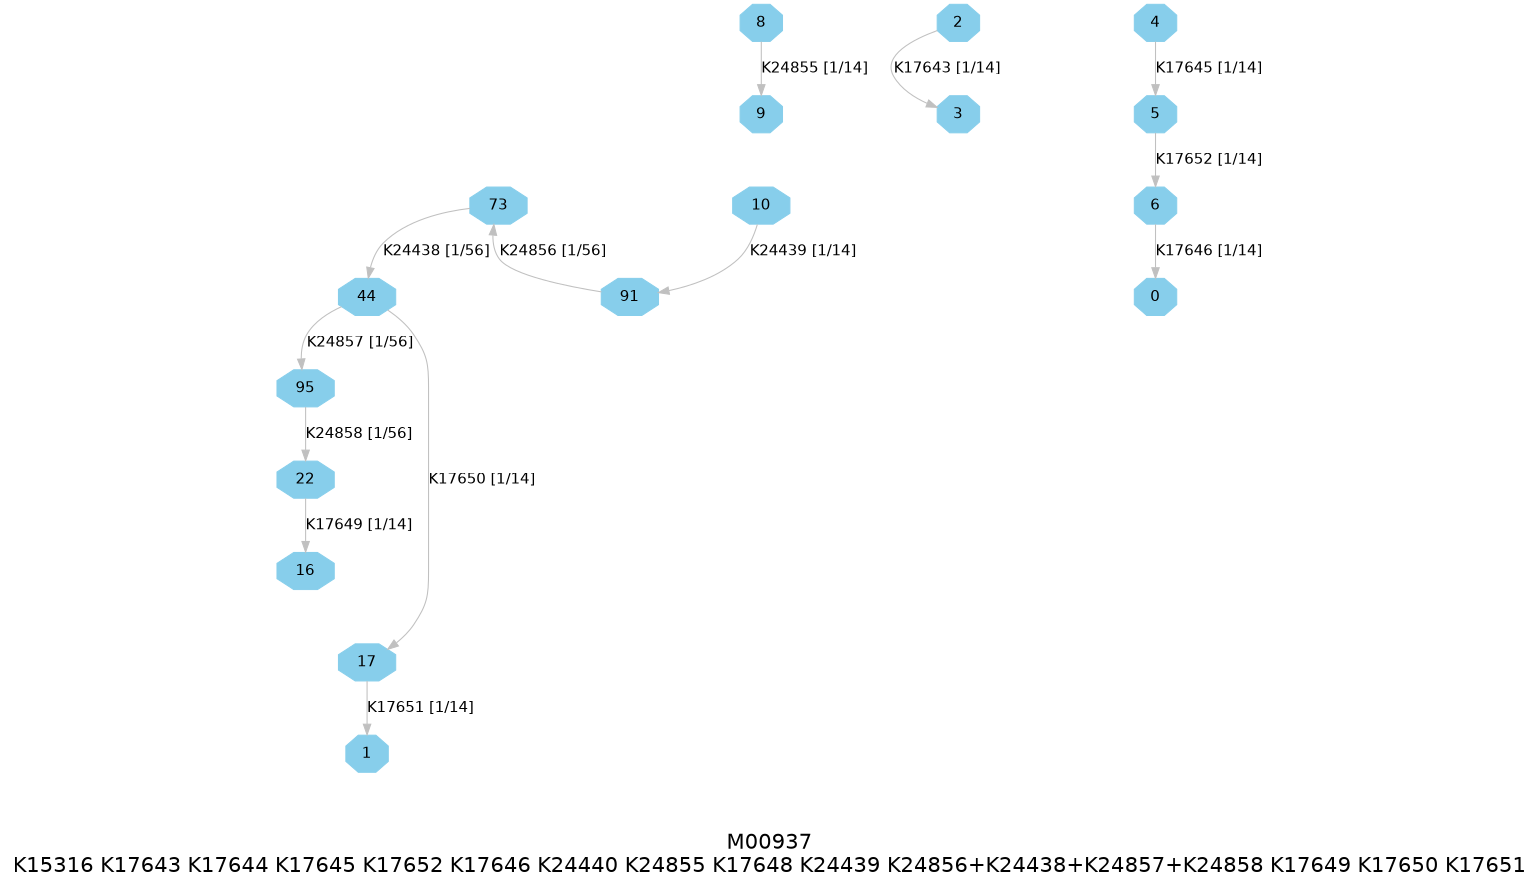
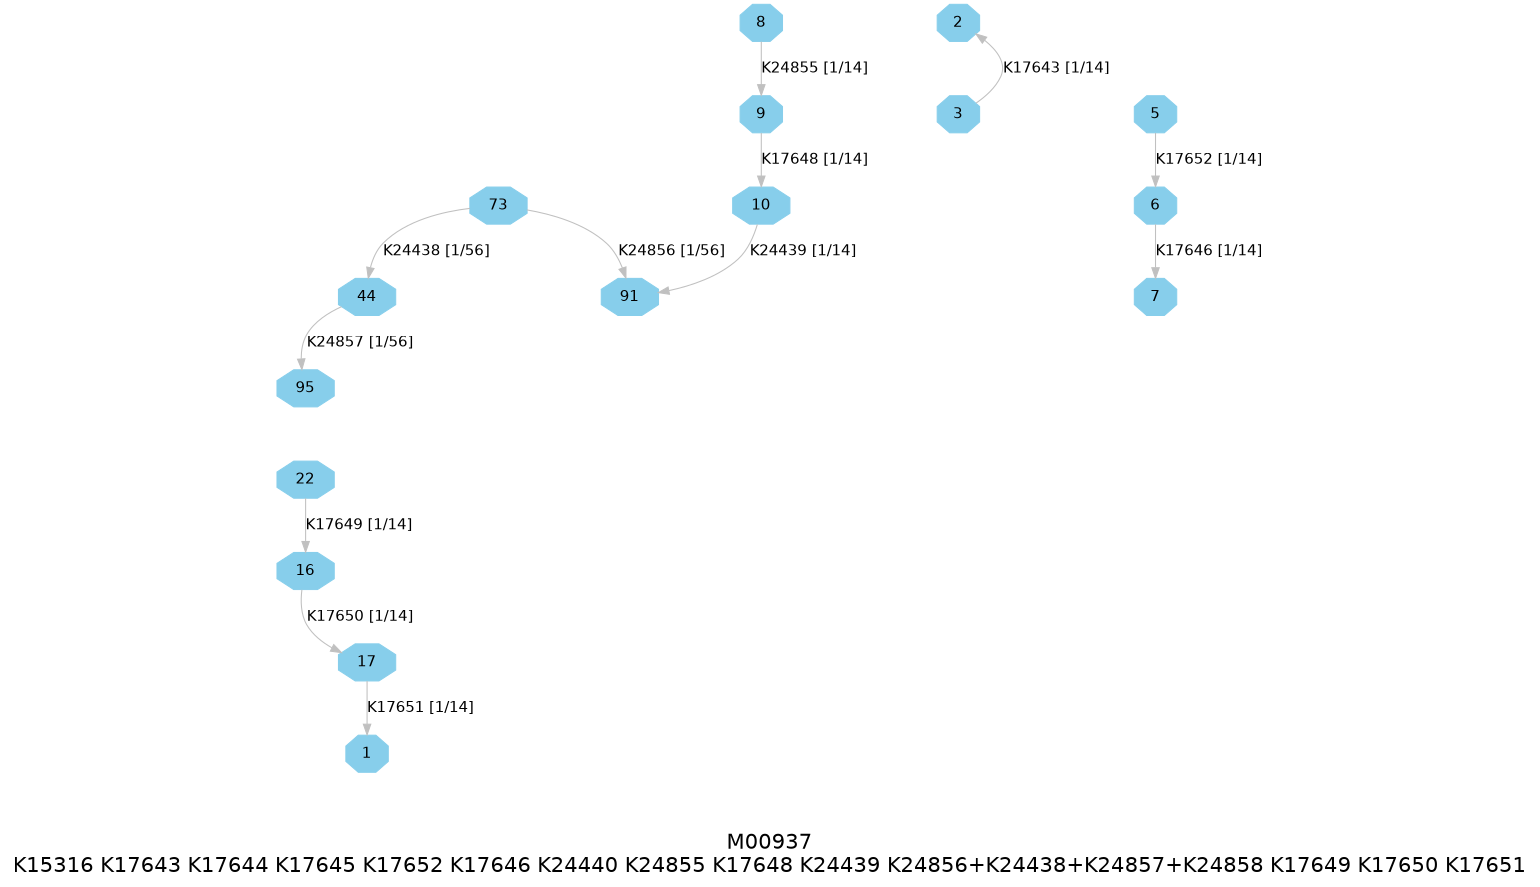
(1156, 23) -> none
(892, 63) -> (1002, 74)
none -> (761, 154)
(536, 278) -> (583, 227)
(1156, 297) -> (1156, 297)
(306, 429) -> none
(429, 474) -> (306, 624)
